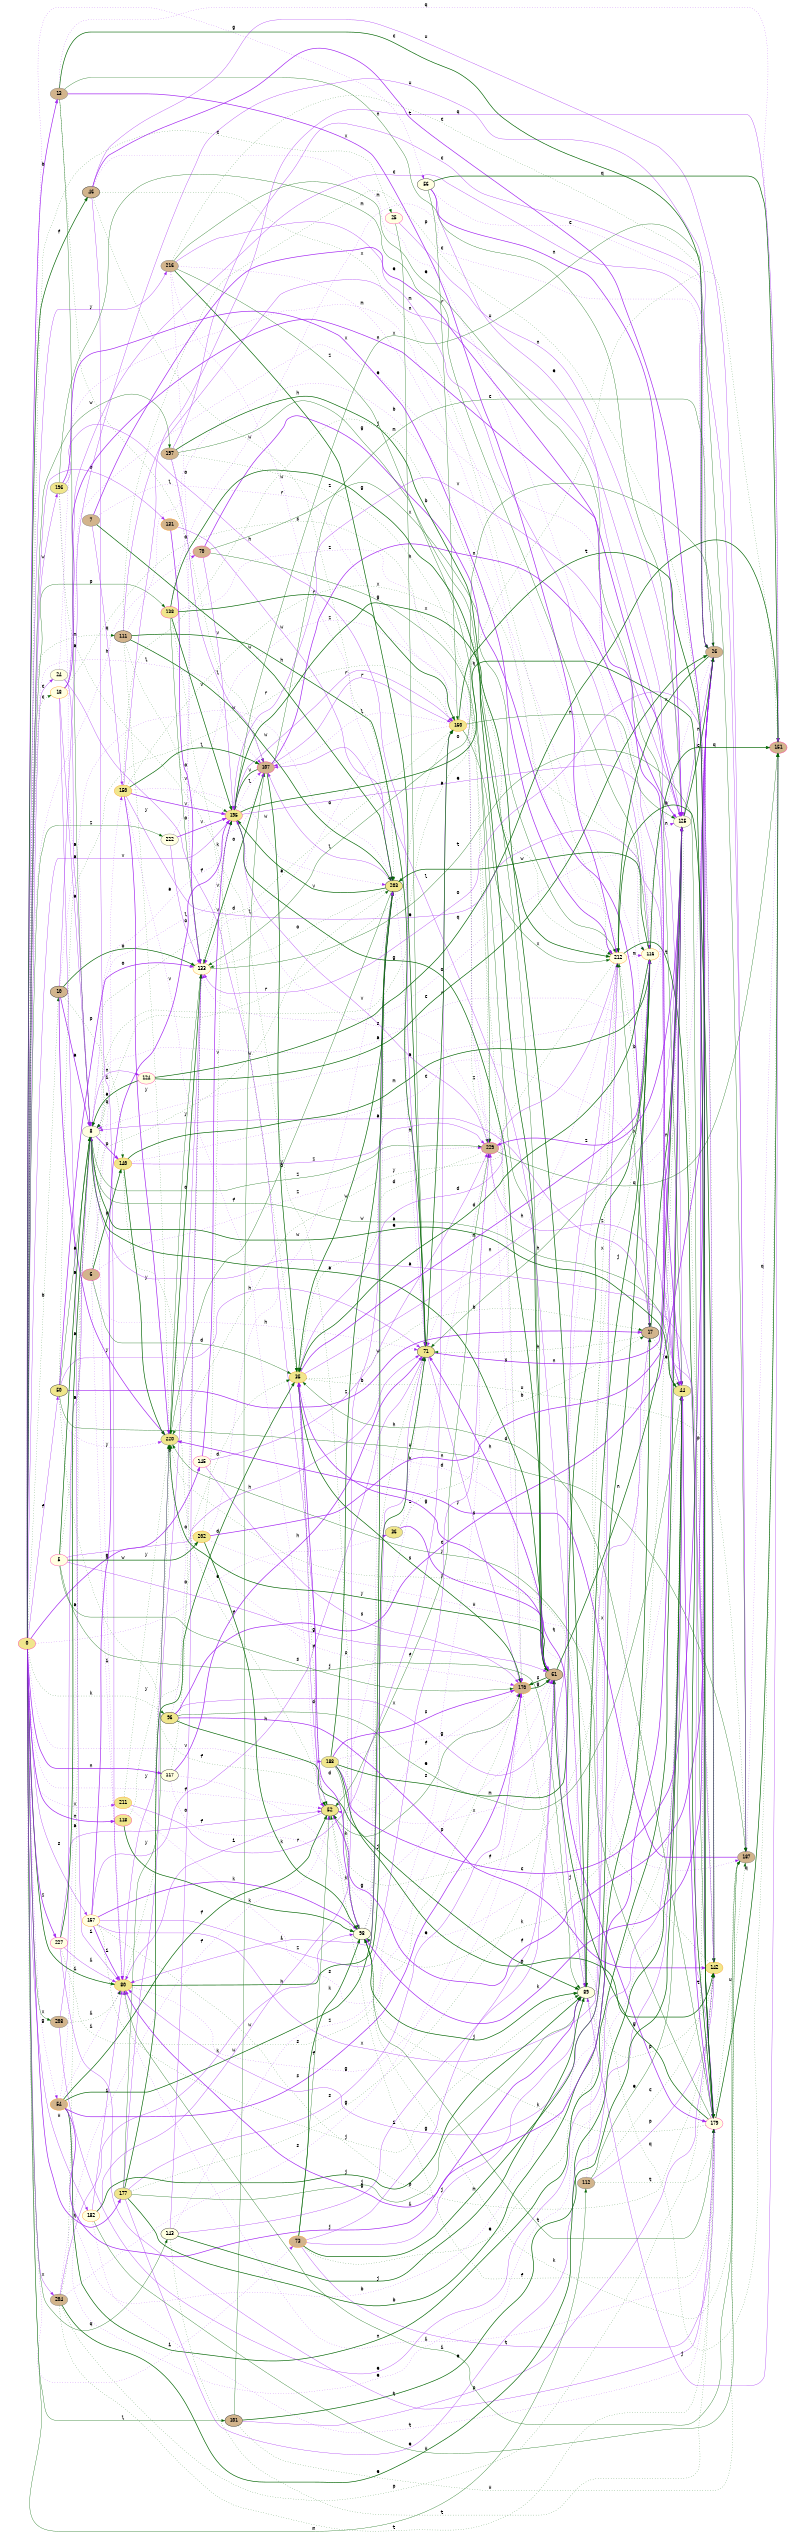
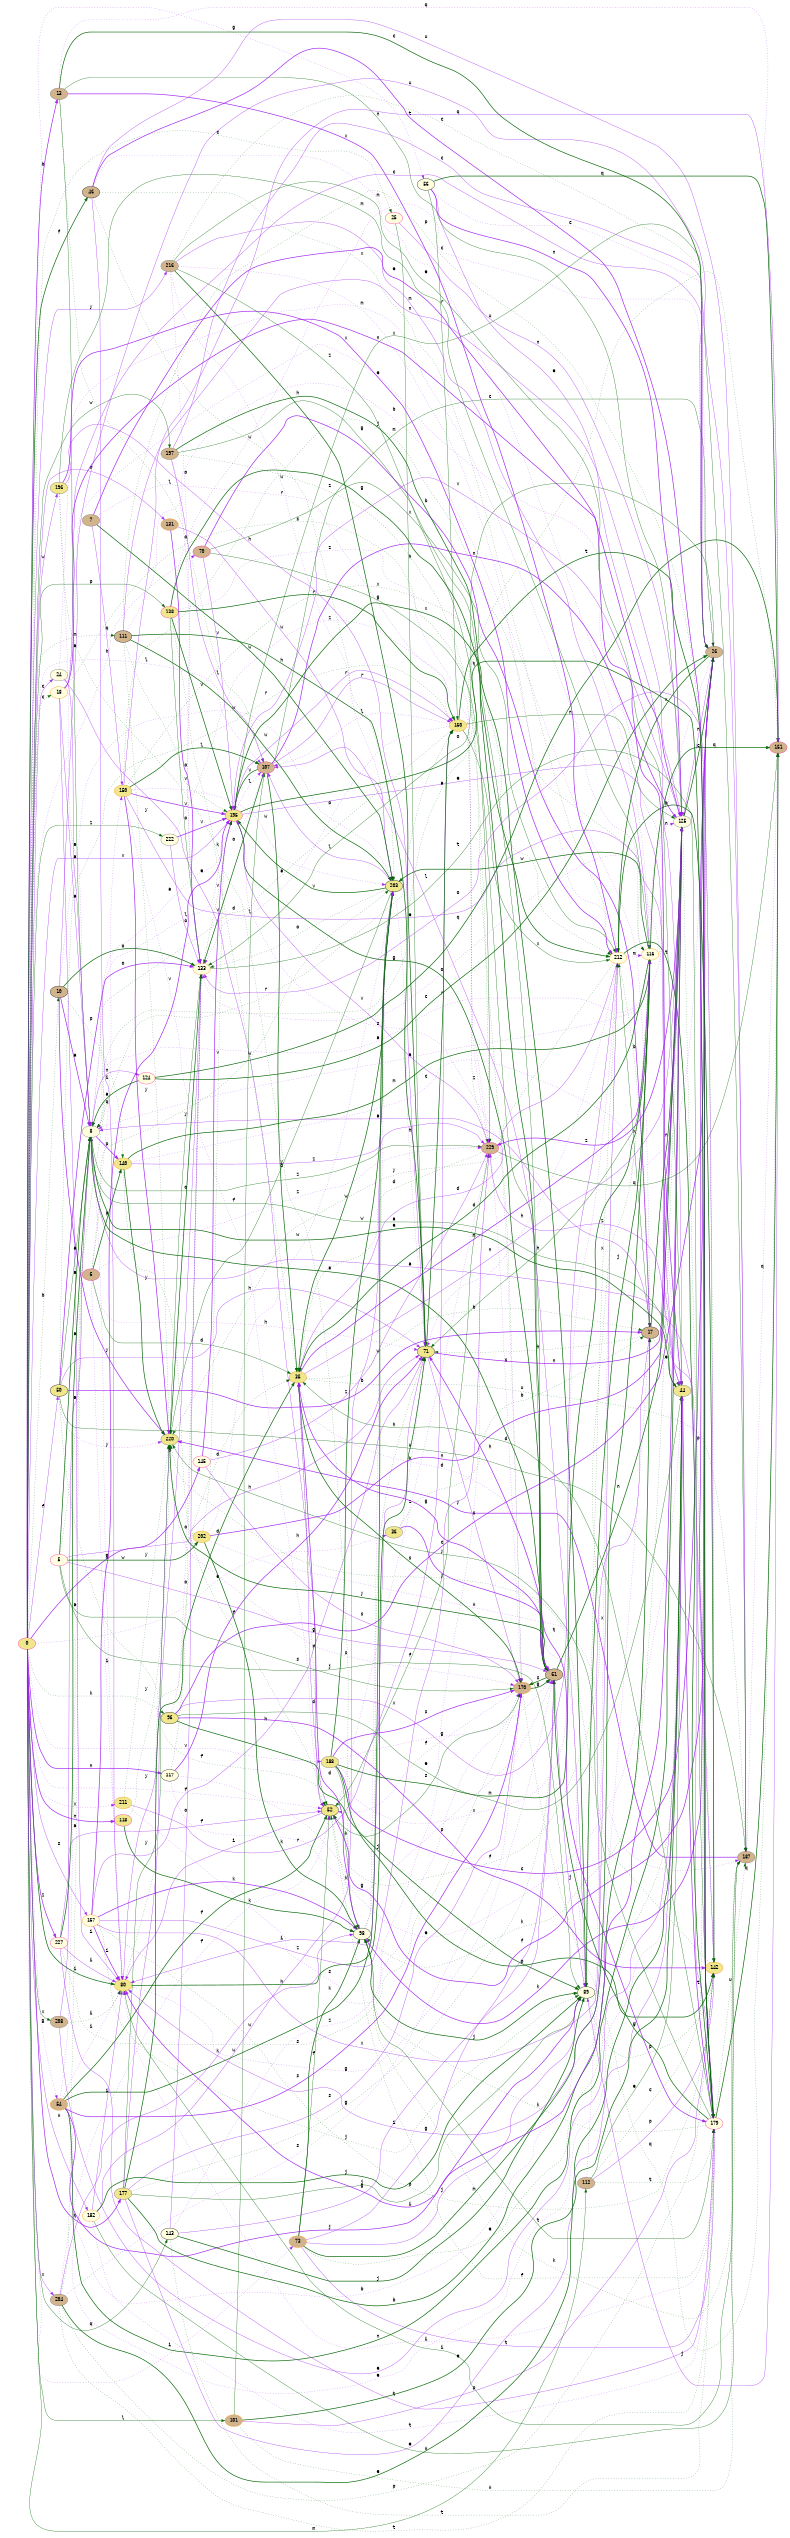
(202, 871) -> (202, 871)
(234, 2421) -> (234, 2421)
